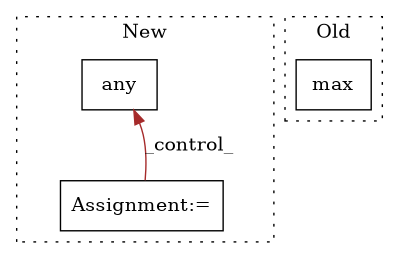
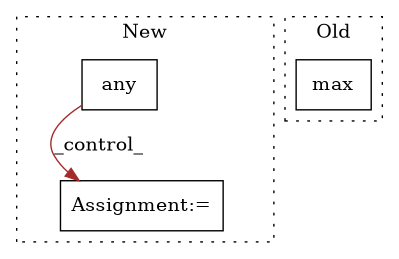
(146, 151) -> (53, 135)
